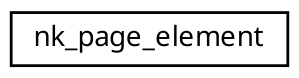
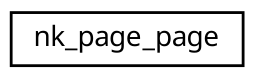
(150, 39) -> (127, 39)
